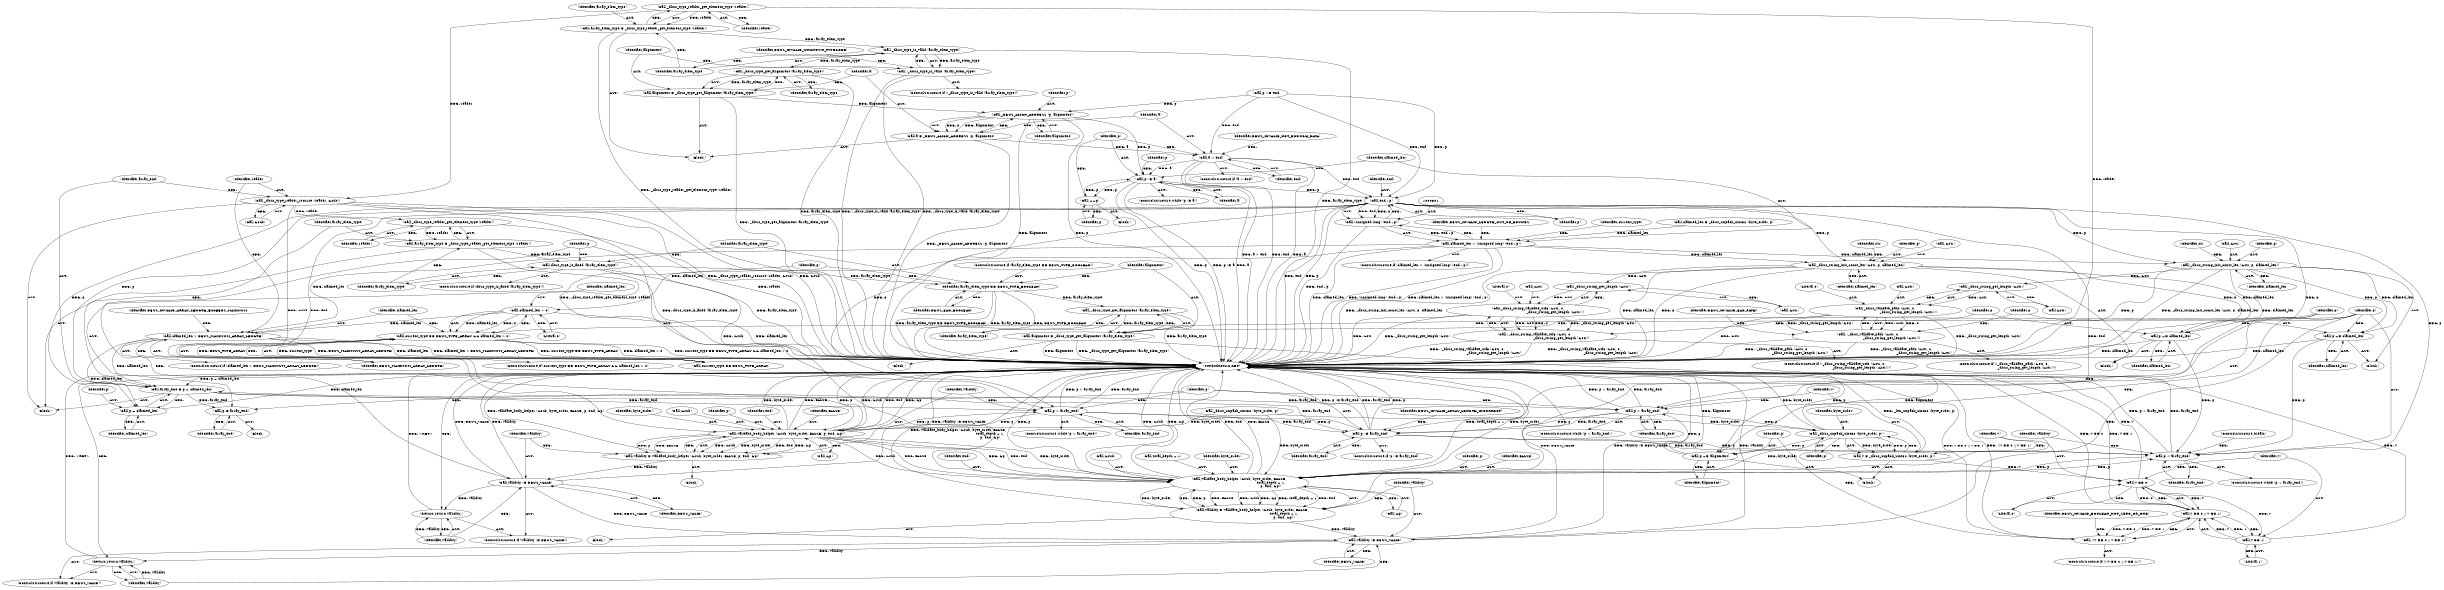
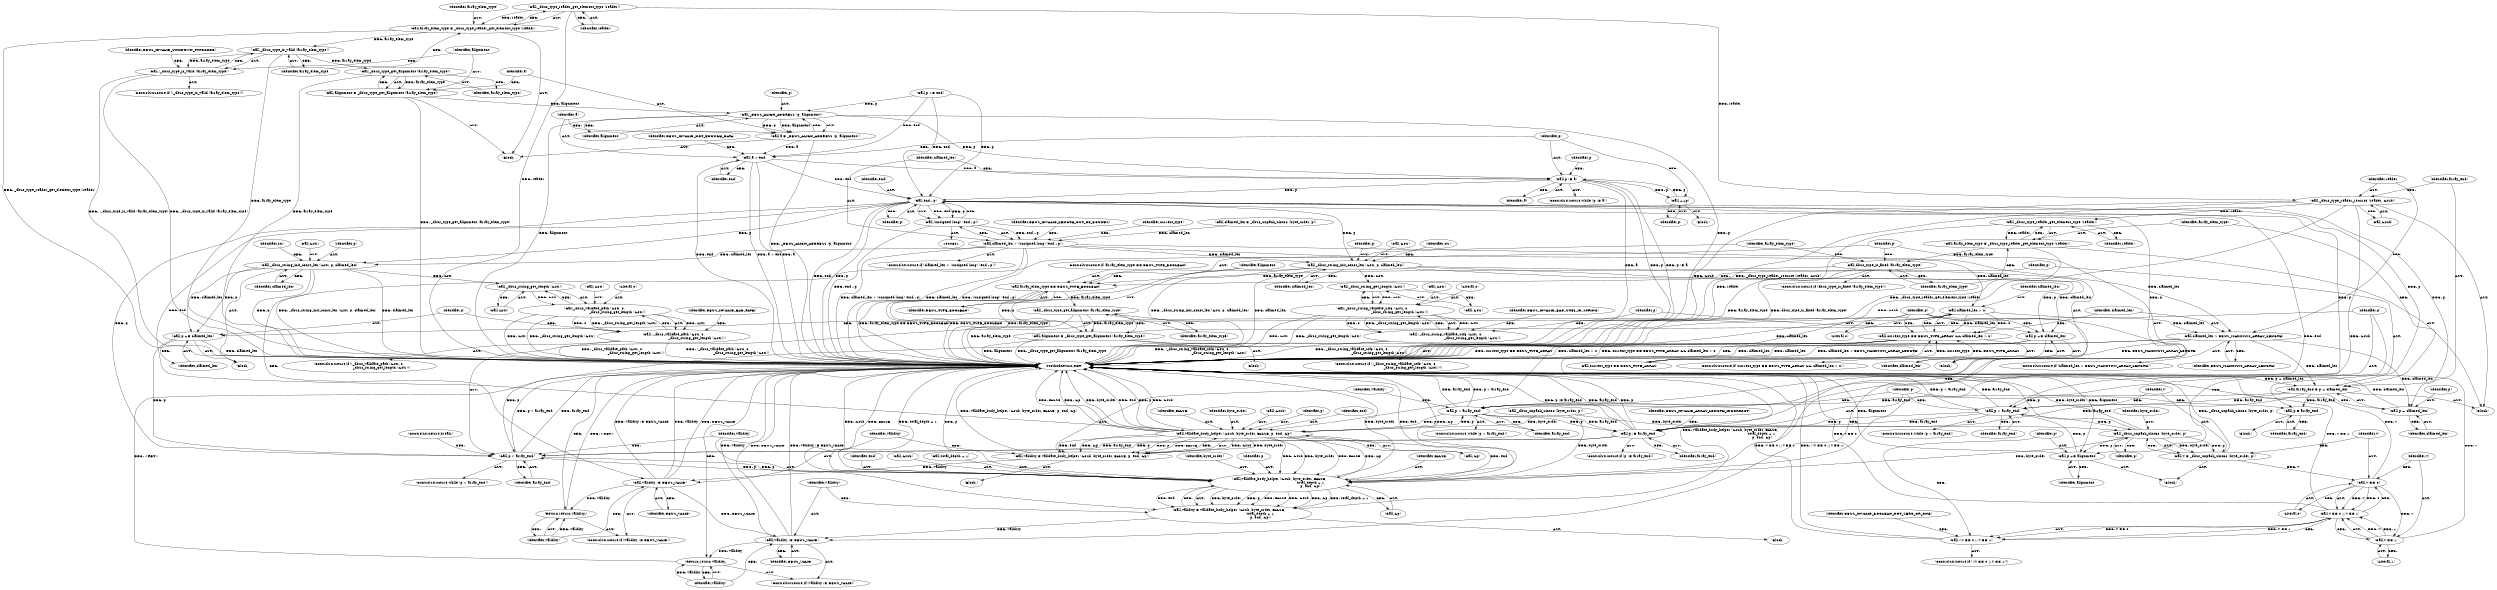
(1227, 179) -> none
(1418, 216) -> (951, 232)
(991, 287) -> (1056, 287)
(189, 310) -> none
(943, 310) -> (938, 310)
none -> (1554, 310)
(794, 395) -> (1982, 423)
(1920, 411) -> (2236, 411)
